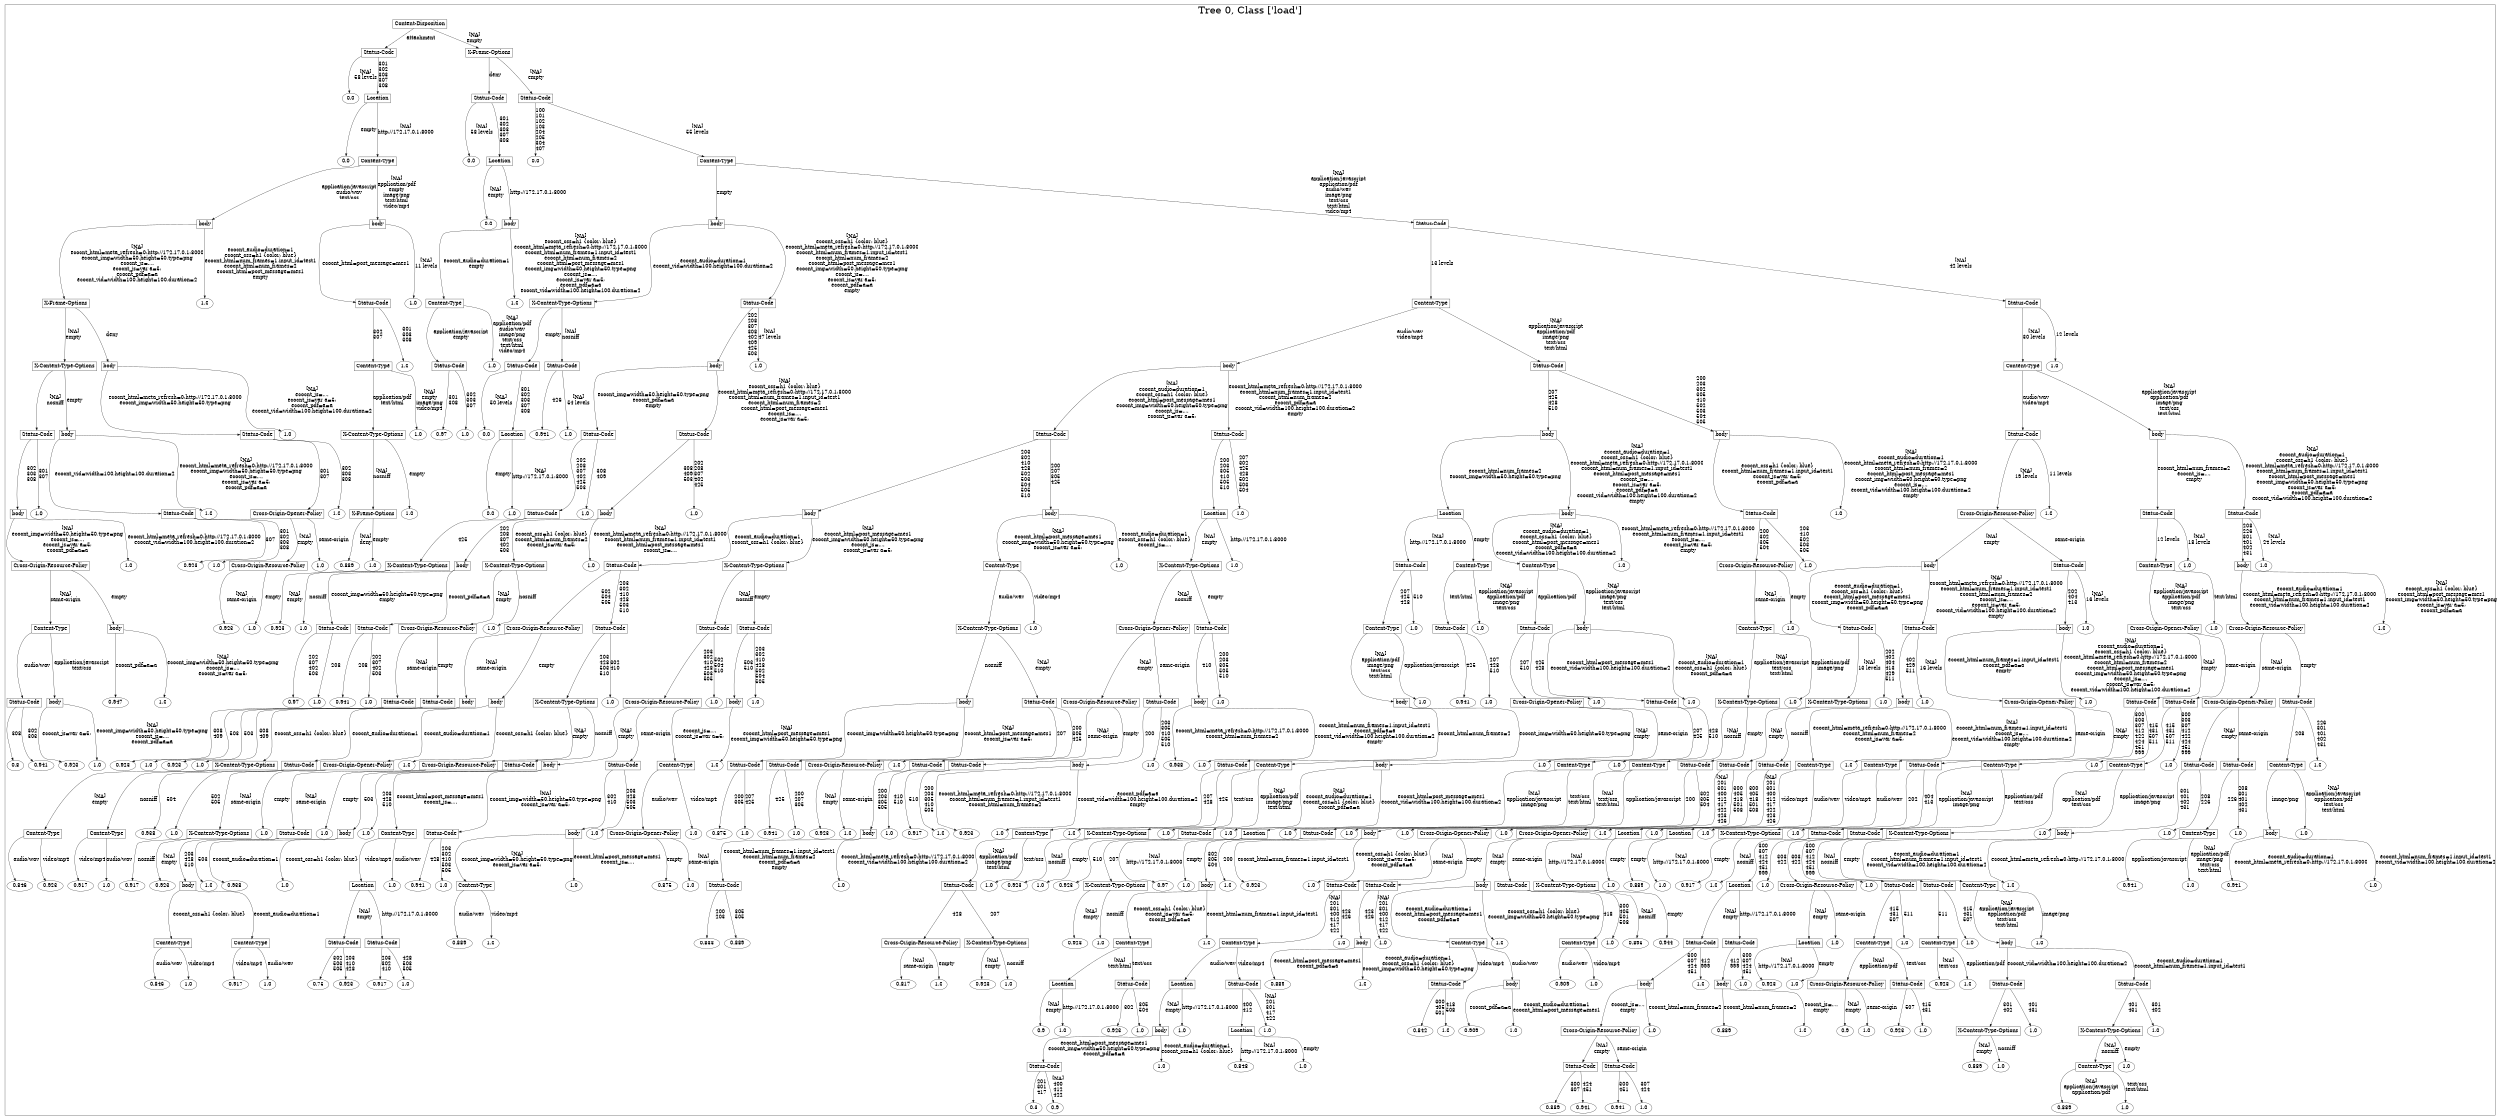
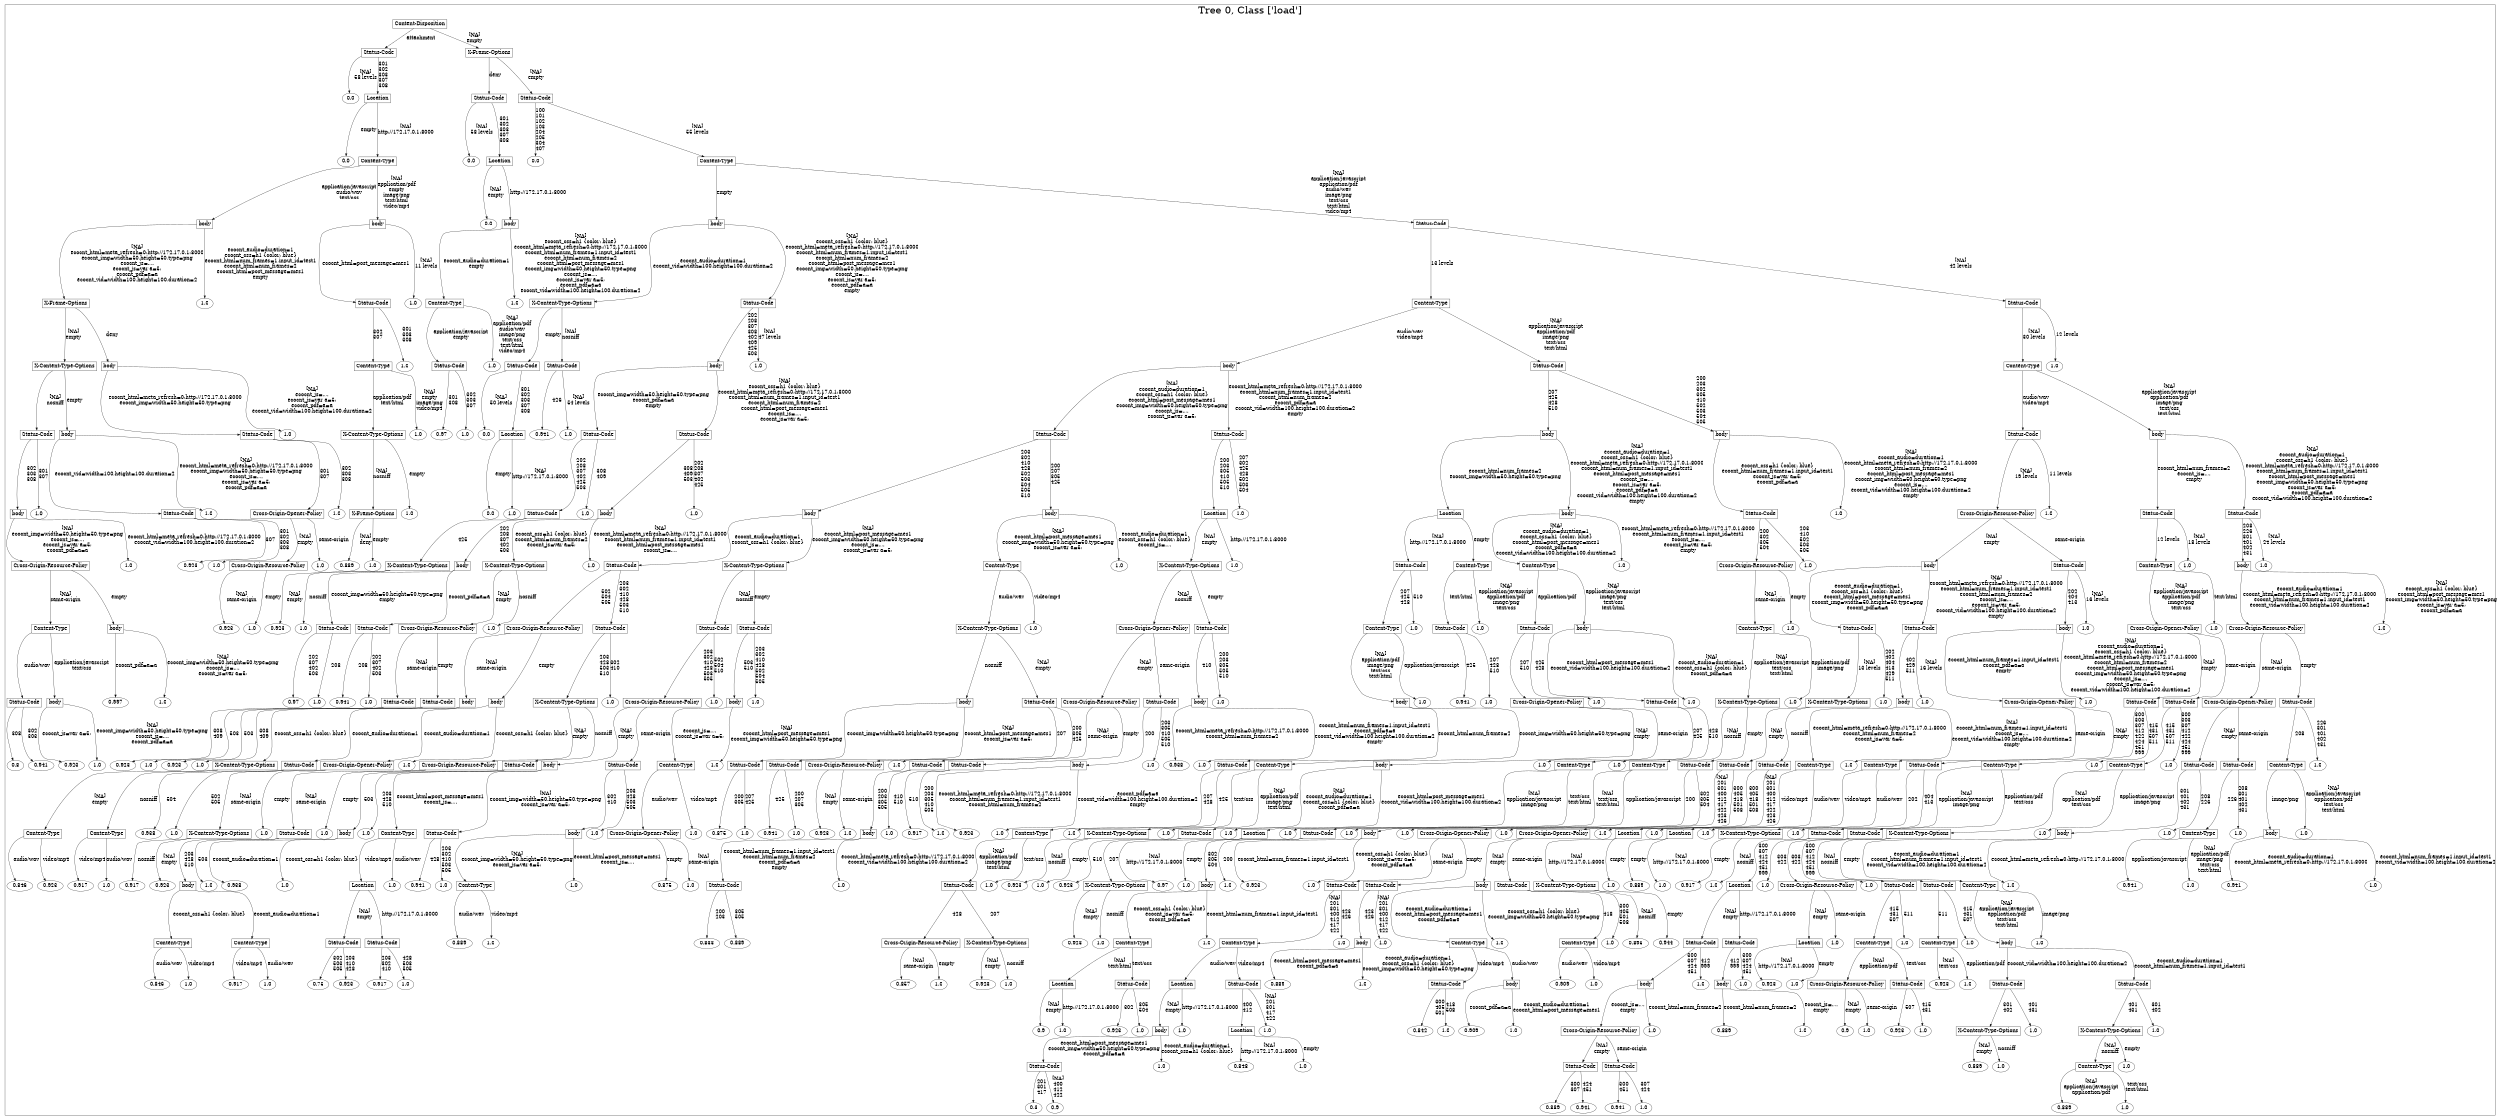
(116, 703) -> (116, 703)
(903, 984) -> (903, 984)
